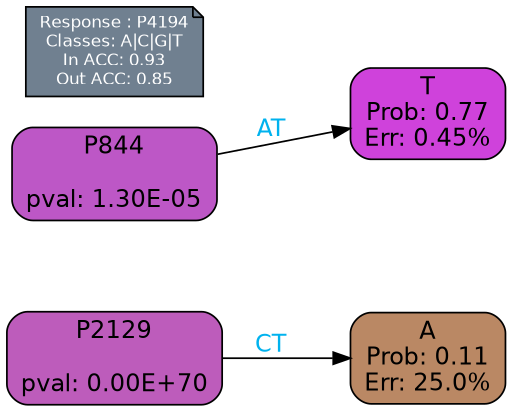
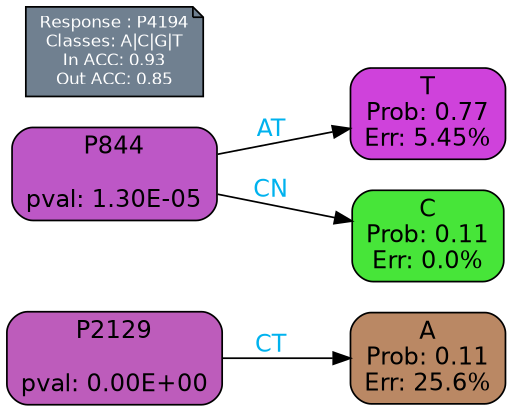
(428, 114) -> (428, 114)
none -> (428, 236)
(115, 358) -> (115, 358)
(428, 358) -> (428, 358)
